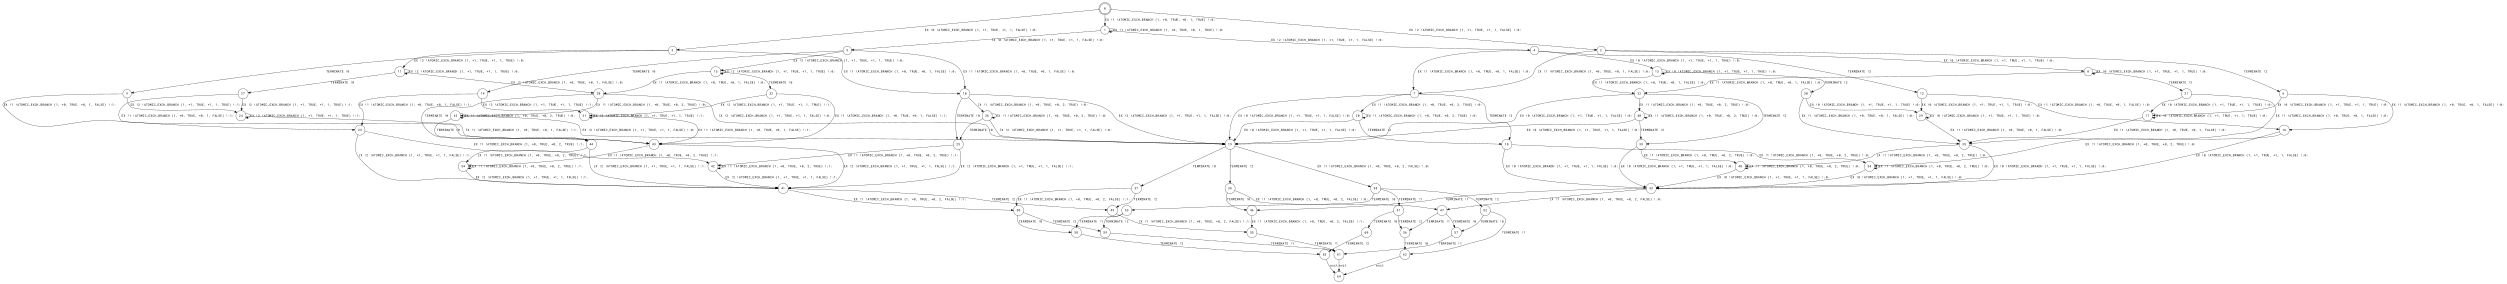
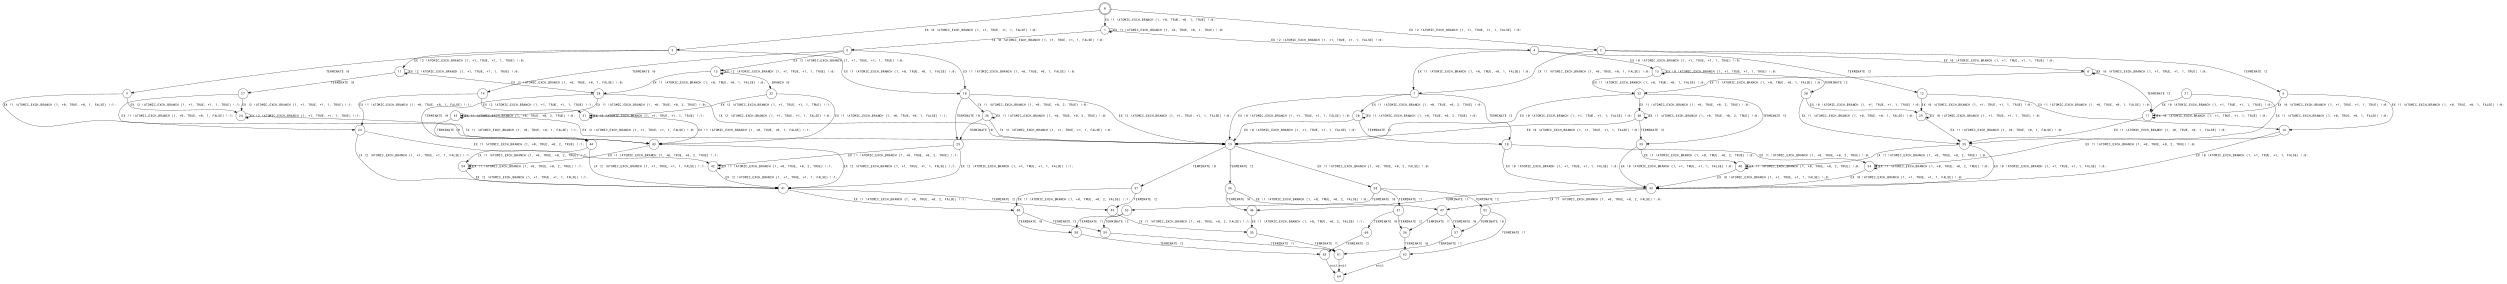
(2137, 77) -> (2128, 84)
(781, 83) -> (781, 83)
